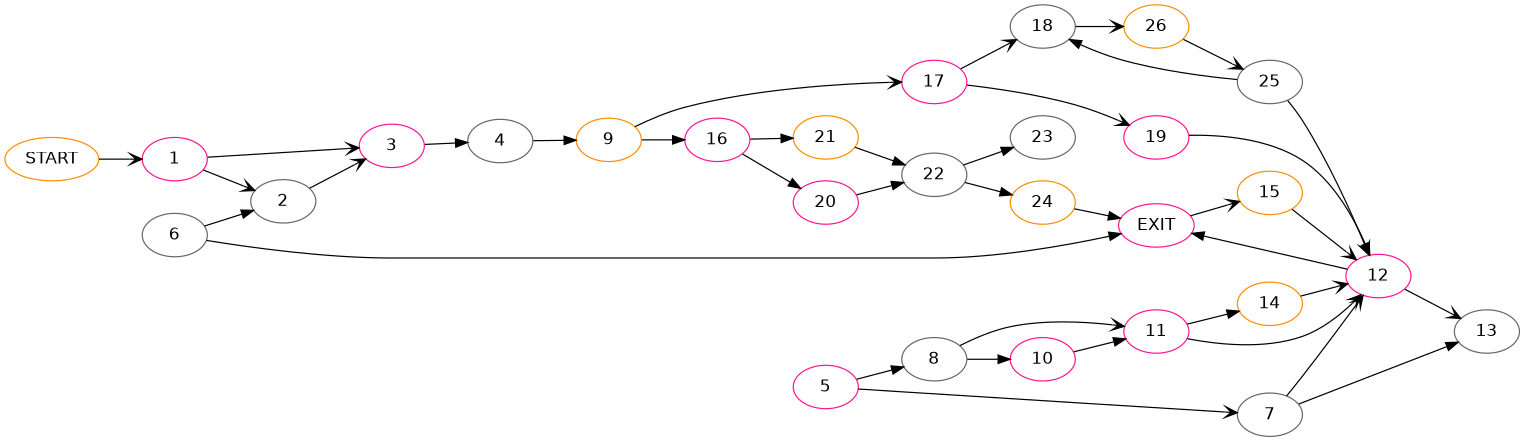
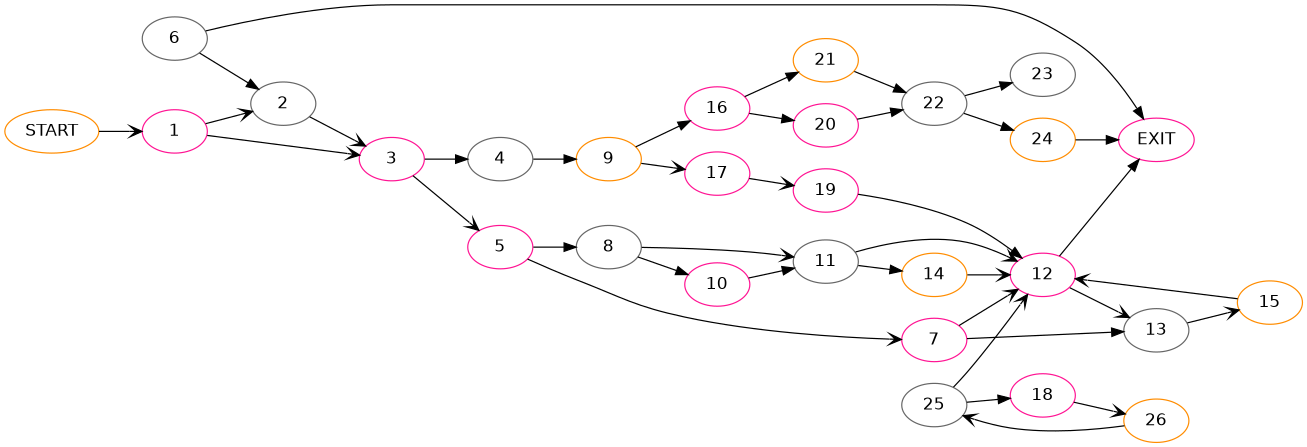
(1043, 27) -> (1043, 395)
(983, 57) -> none
none -> (441, 199)
(1209, 210) -> (1207, 318)
(1156, 332) -> (826, 262)
(1270, 415) -> (934, 340)
